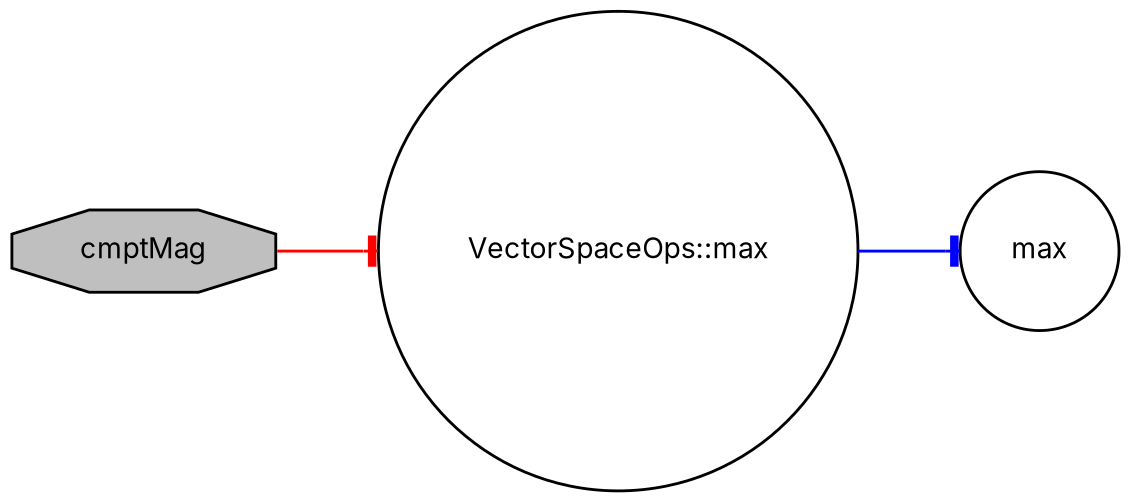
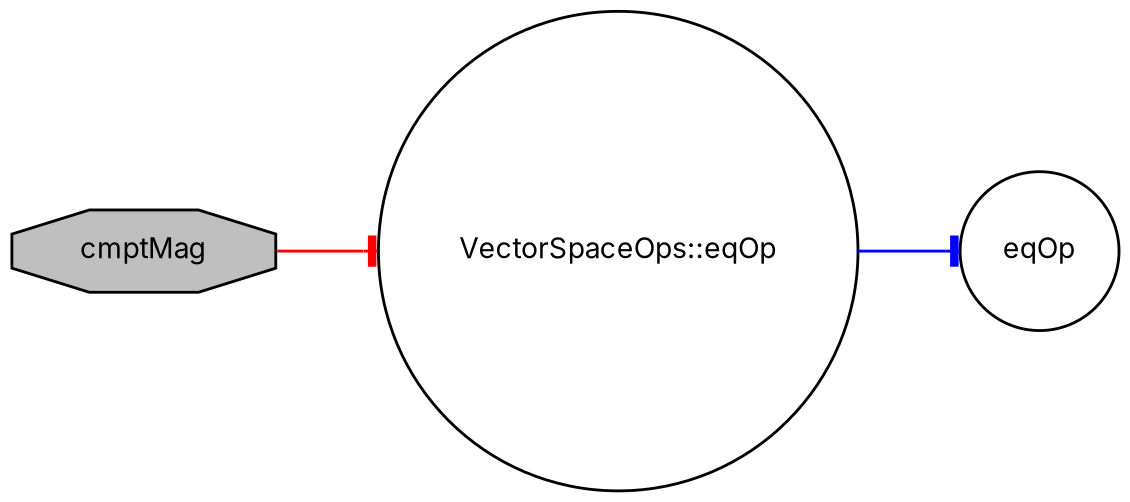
(618, 251) -> (618, 251)
(1040, 251) -> (1040, 251)
